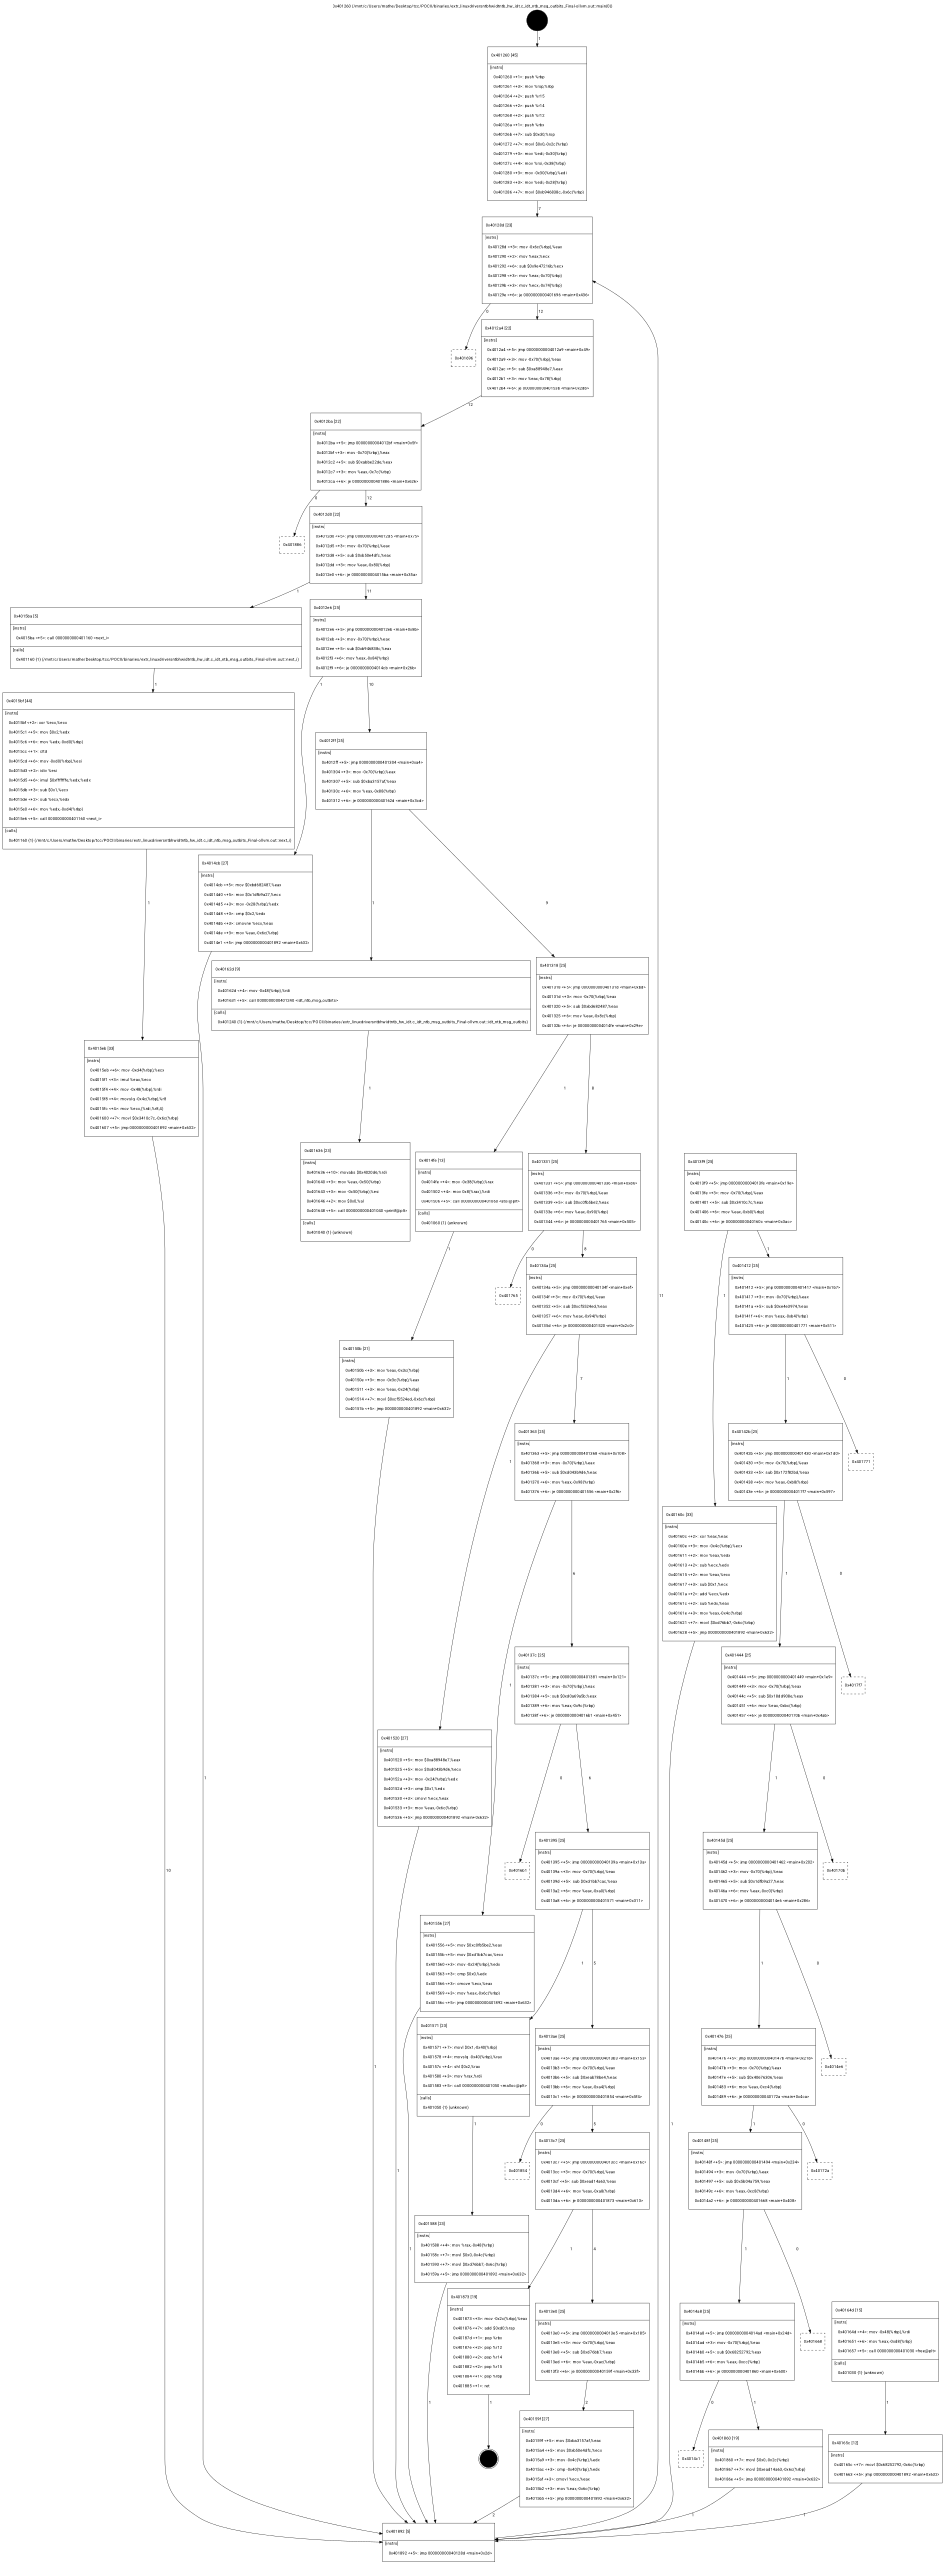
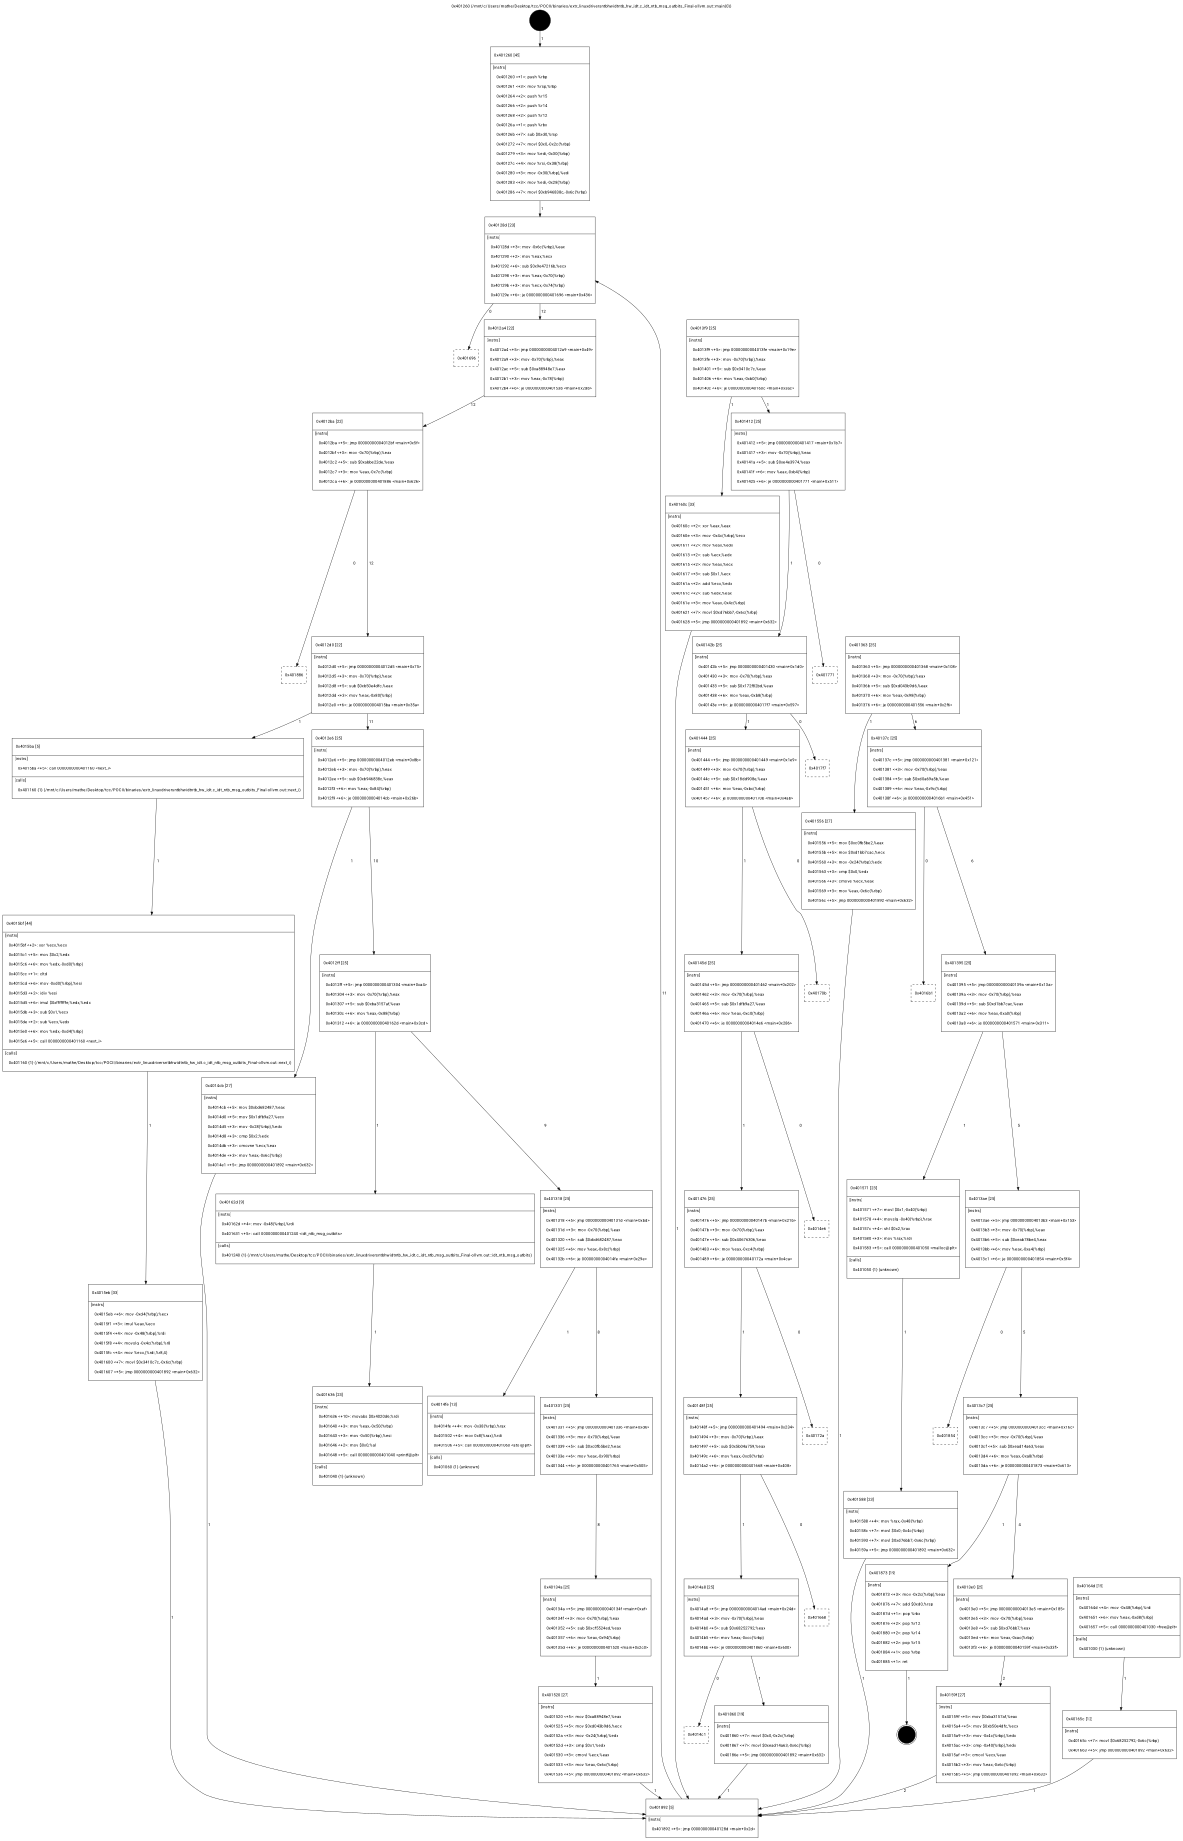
(539, 209) -> (542, 209)
(508, 1296) -> none
(577, 1377) -> none
(397, 1379) -> none
(168, 1871) -> (172, 1617)
